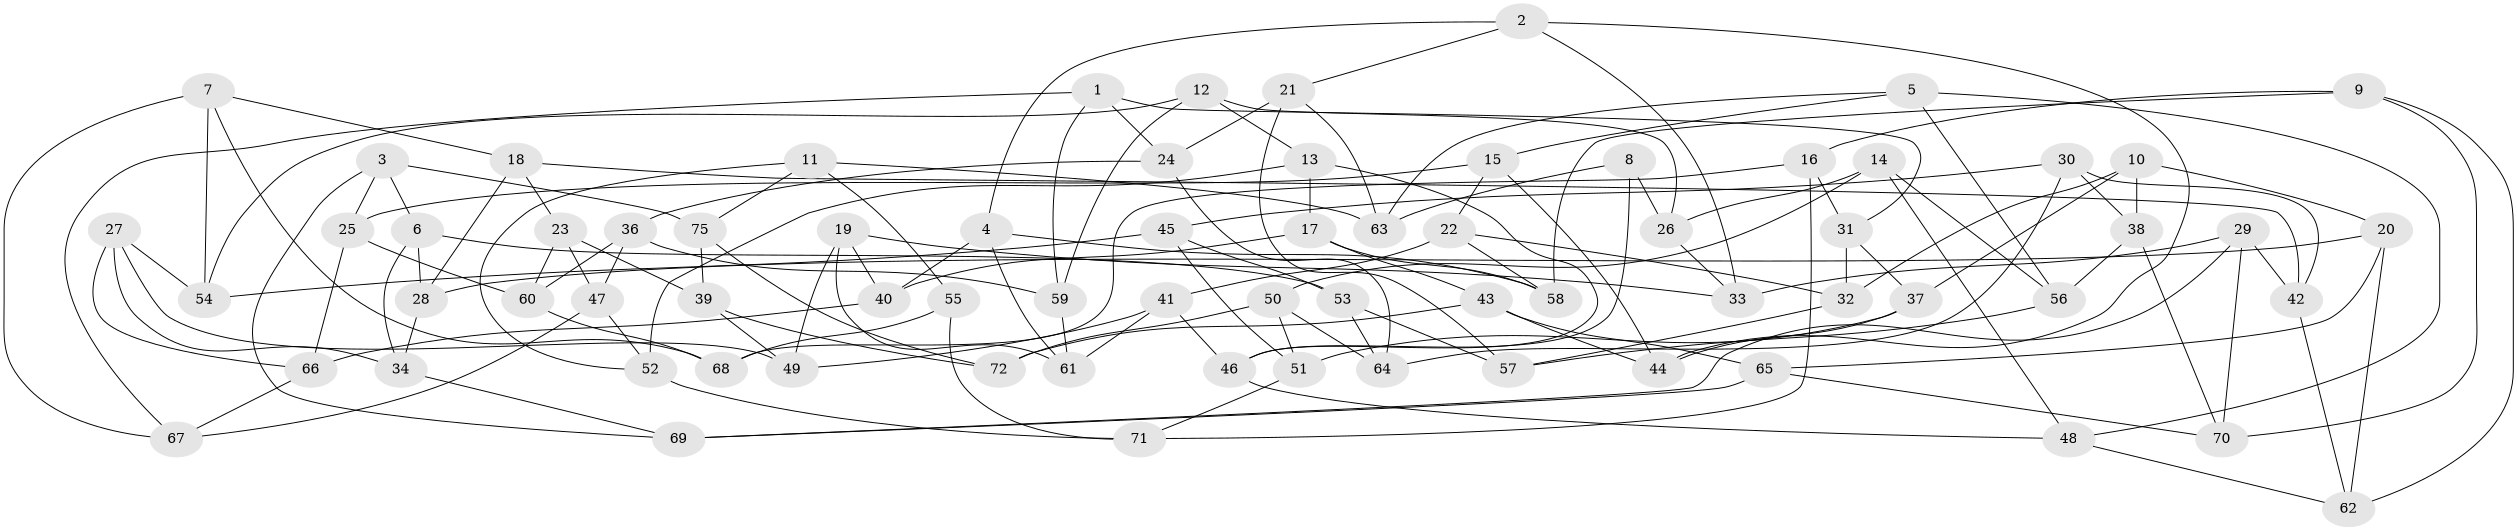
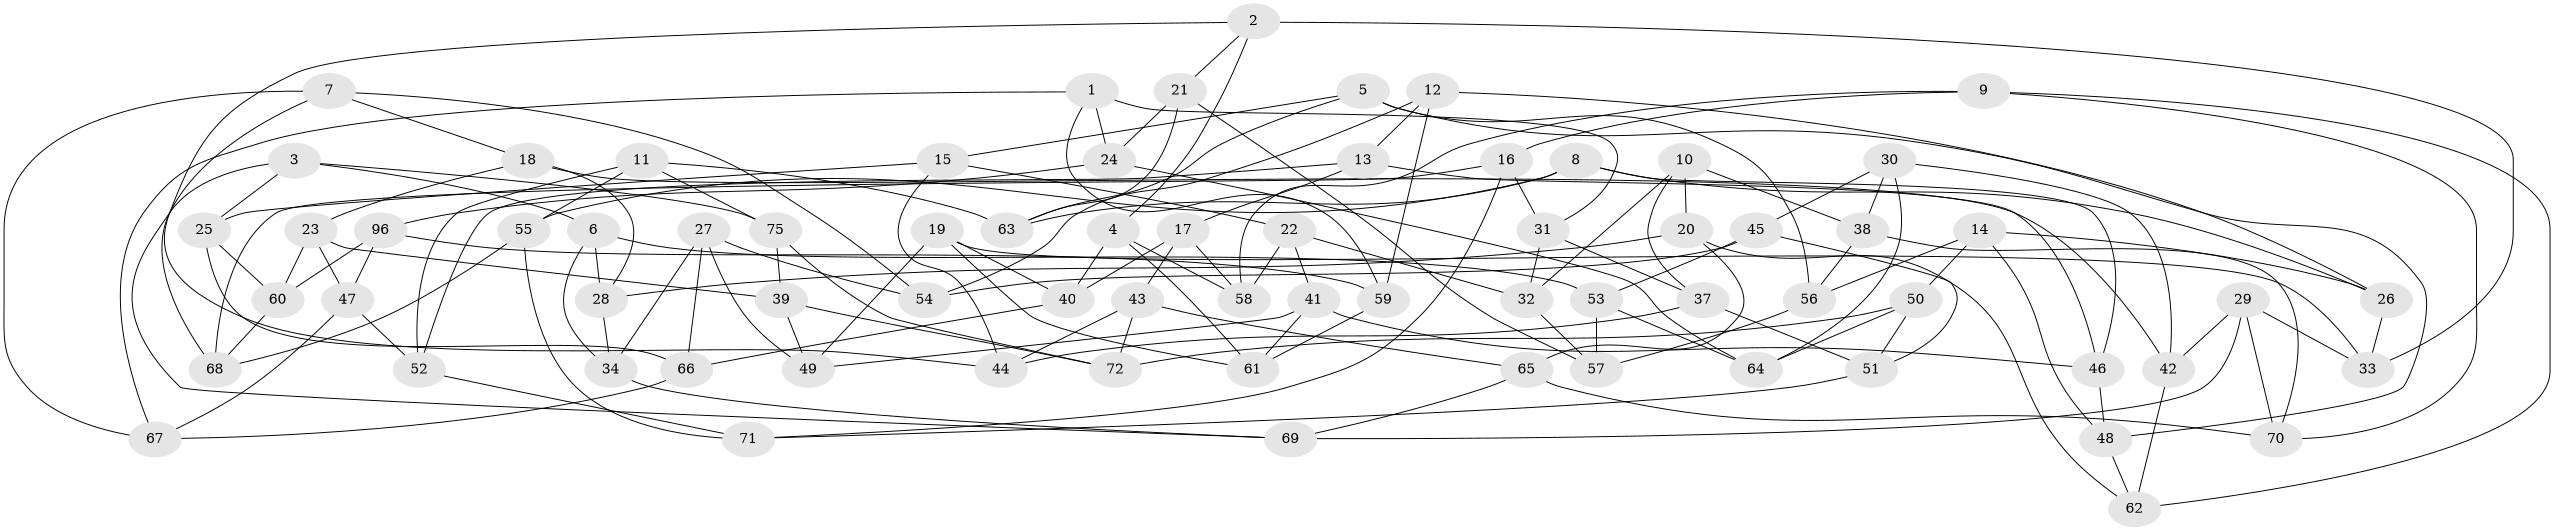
none -> (1050, 196)
(630, 230) -> (381, 230)
